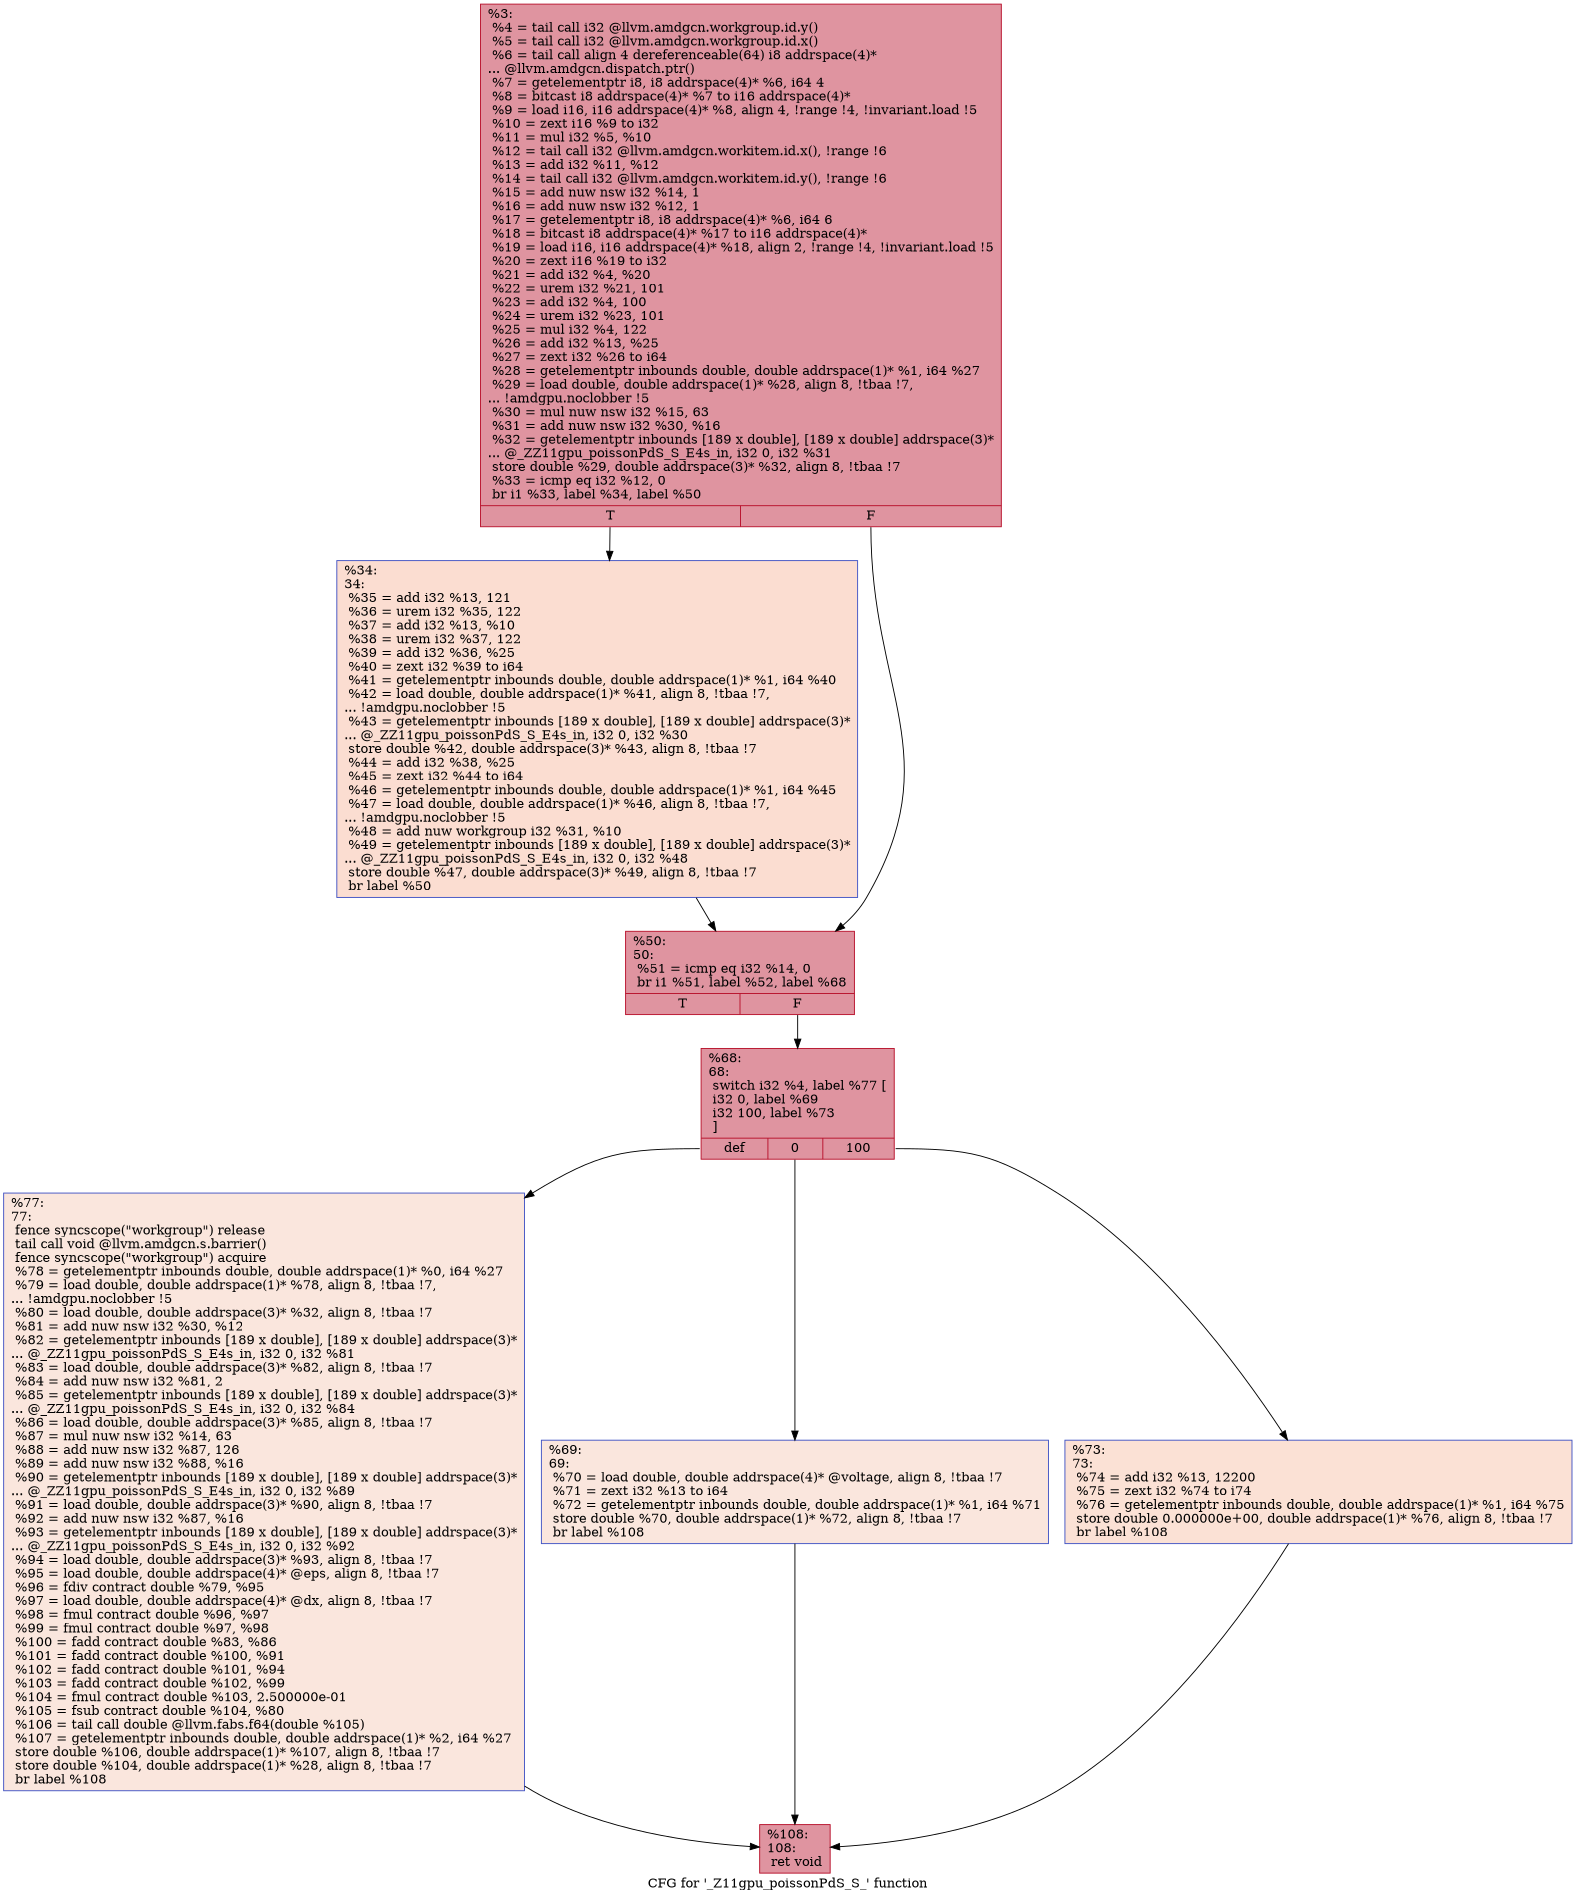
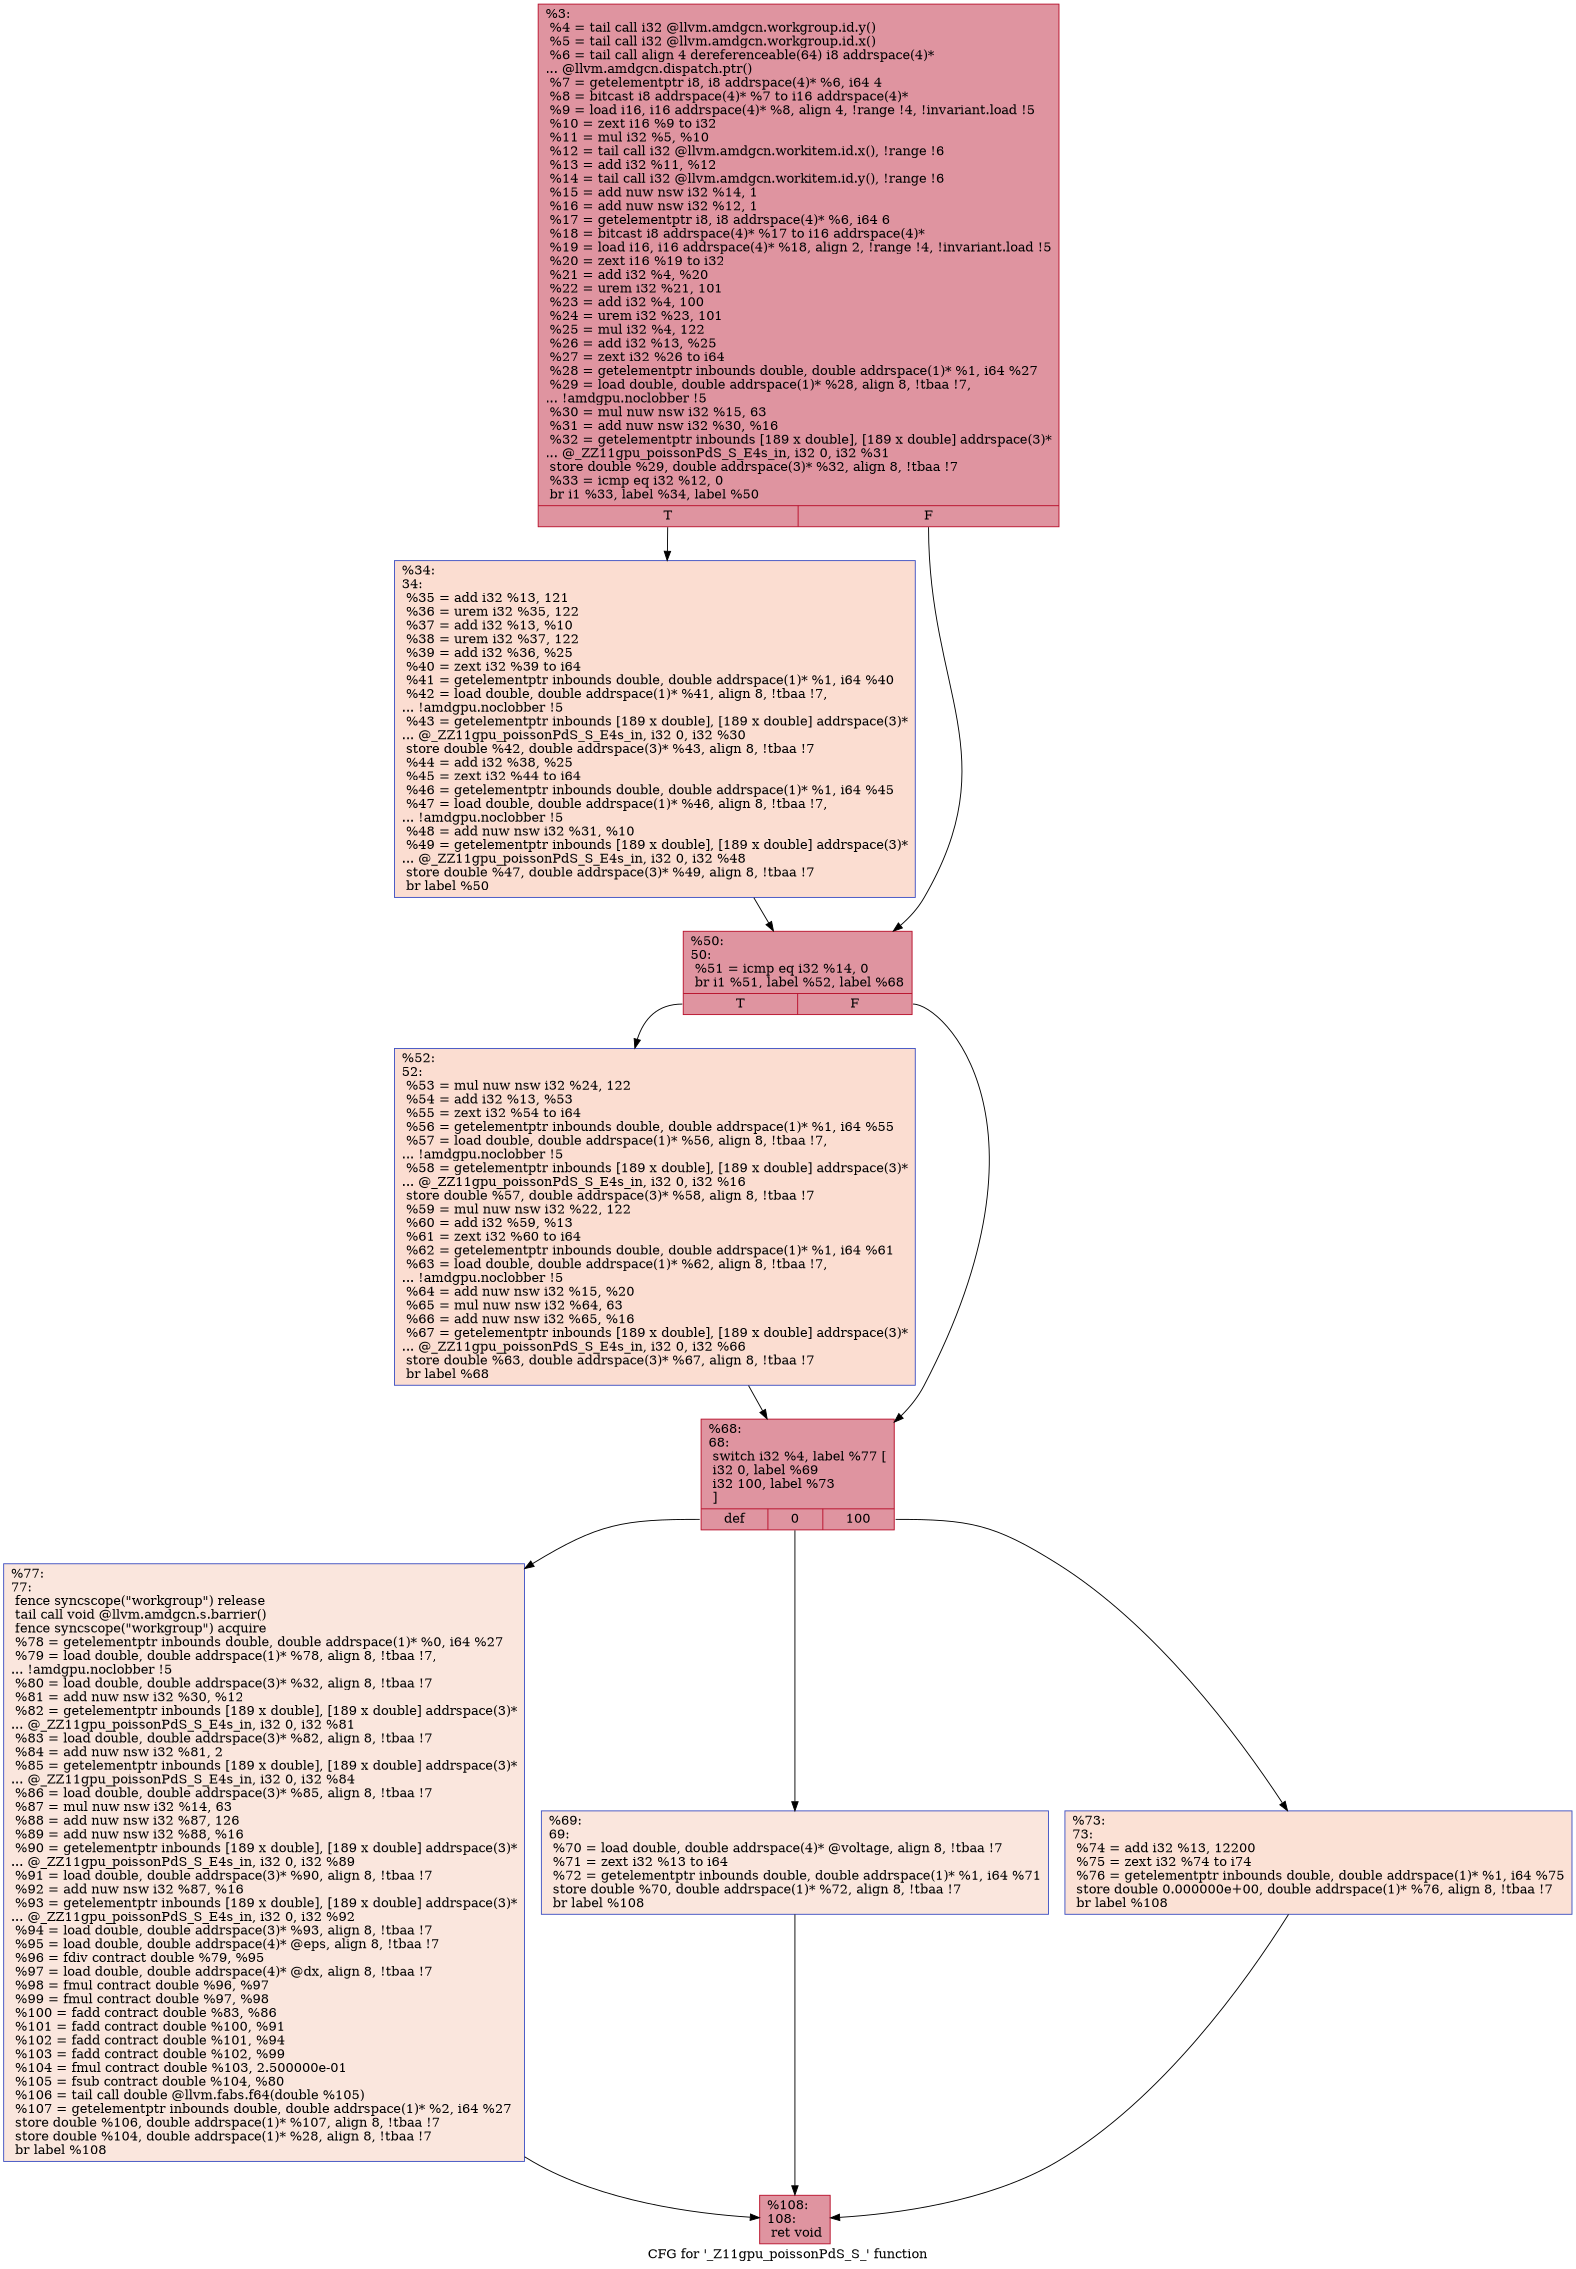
(483, 832) -> (519, 832)
none -> (655, 1217)
